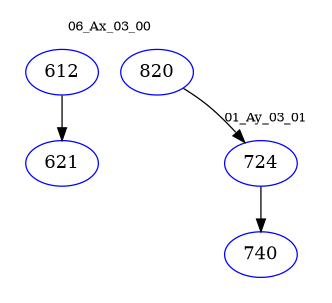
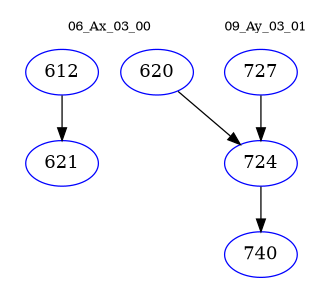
(157, 72) -> (157, 72)
none -> (261, 72)
(265, 118) -> (265, 27)
